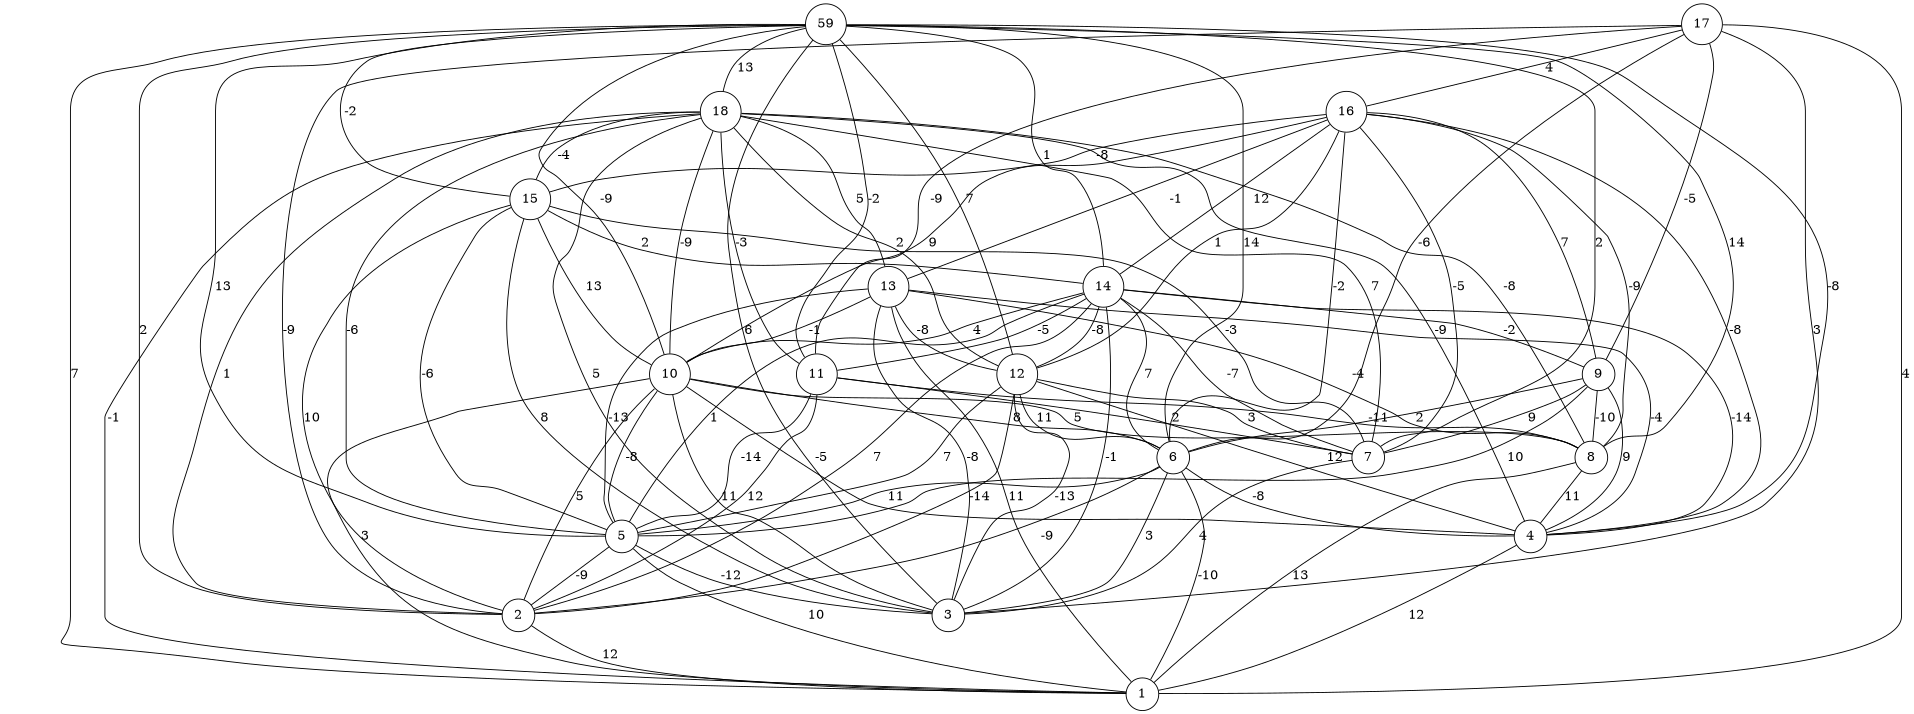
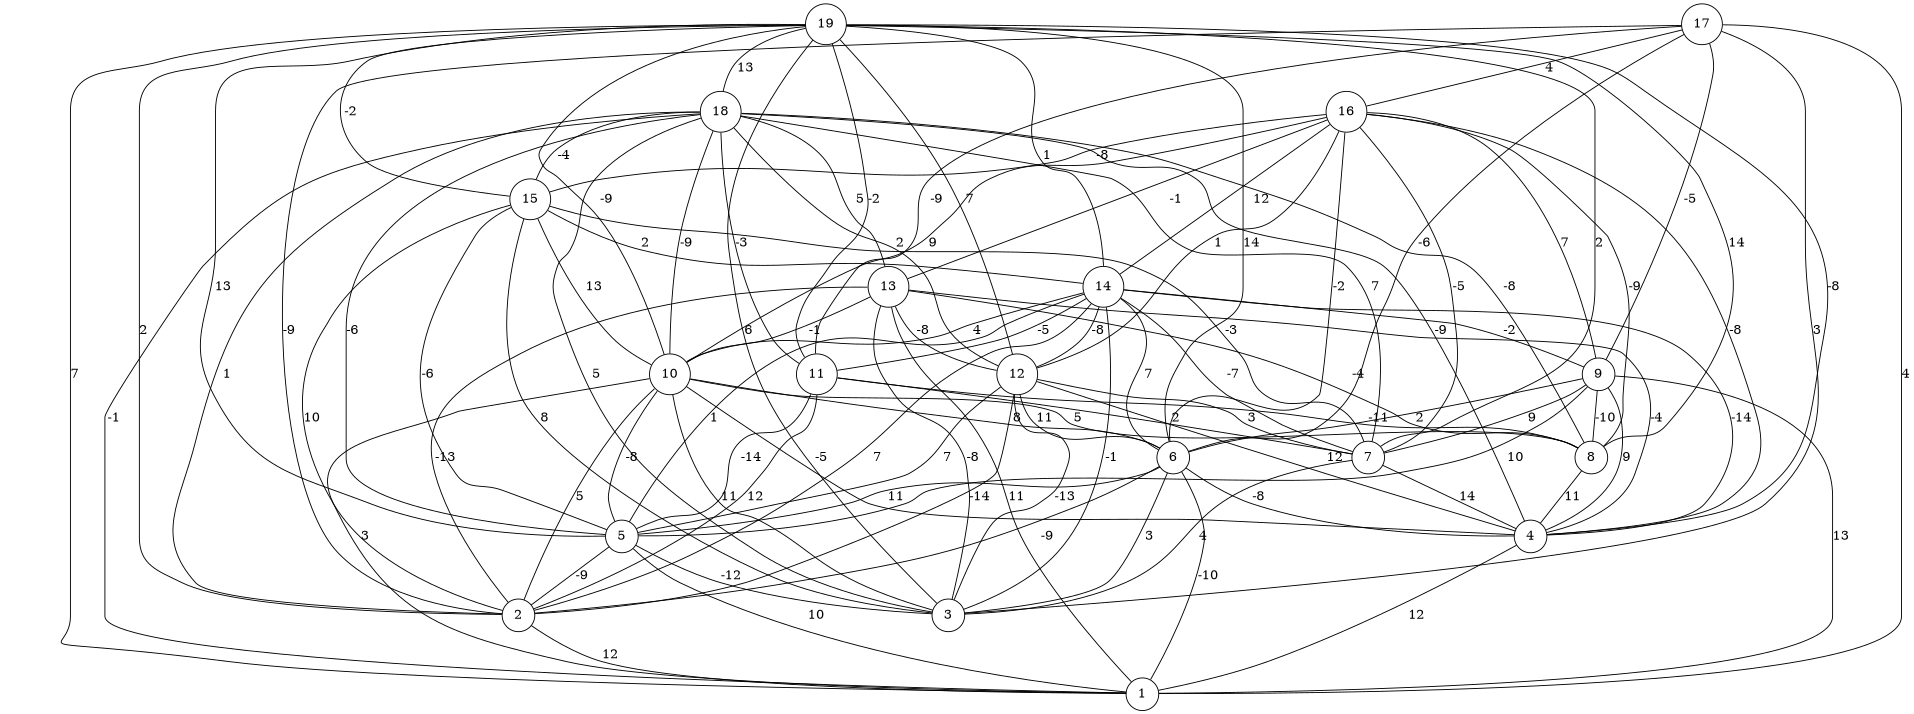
(826, 24) -> (826, 24)
(664, 335) -> (541, 345)
none -> (1449, 497)
(1347, 536) -> (1697, 664)
